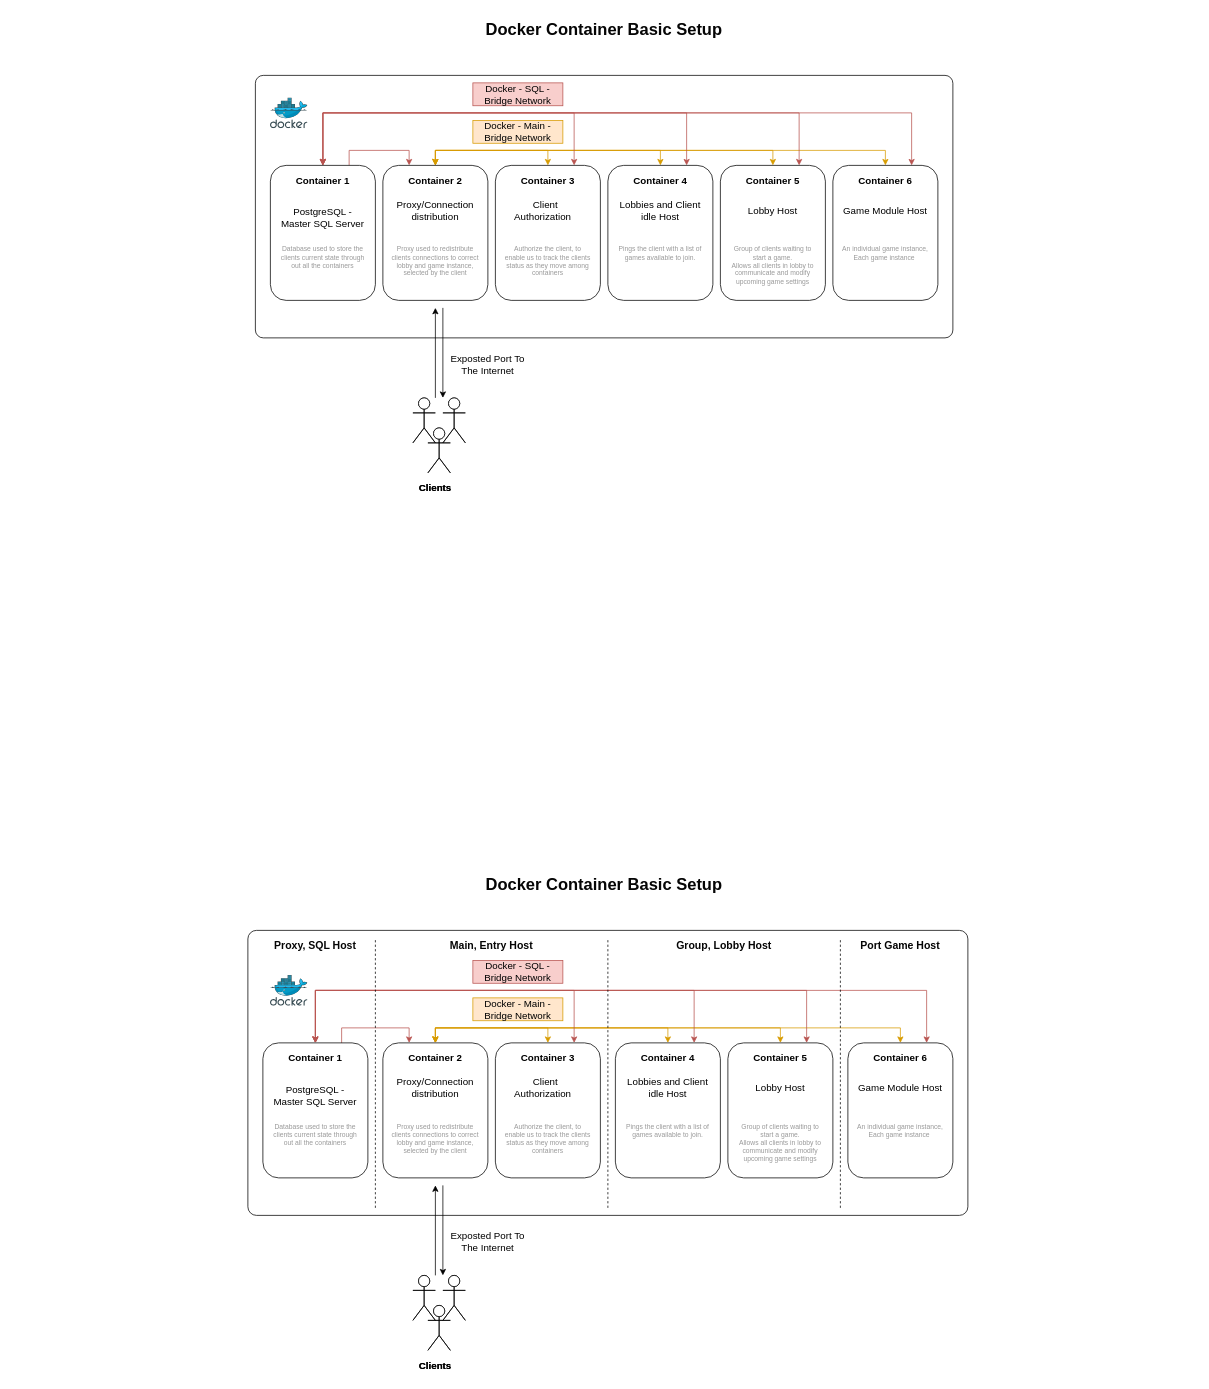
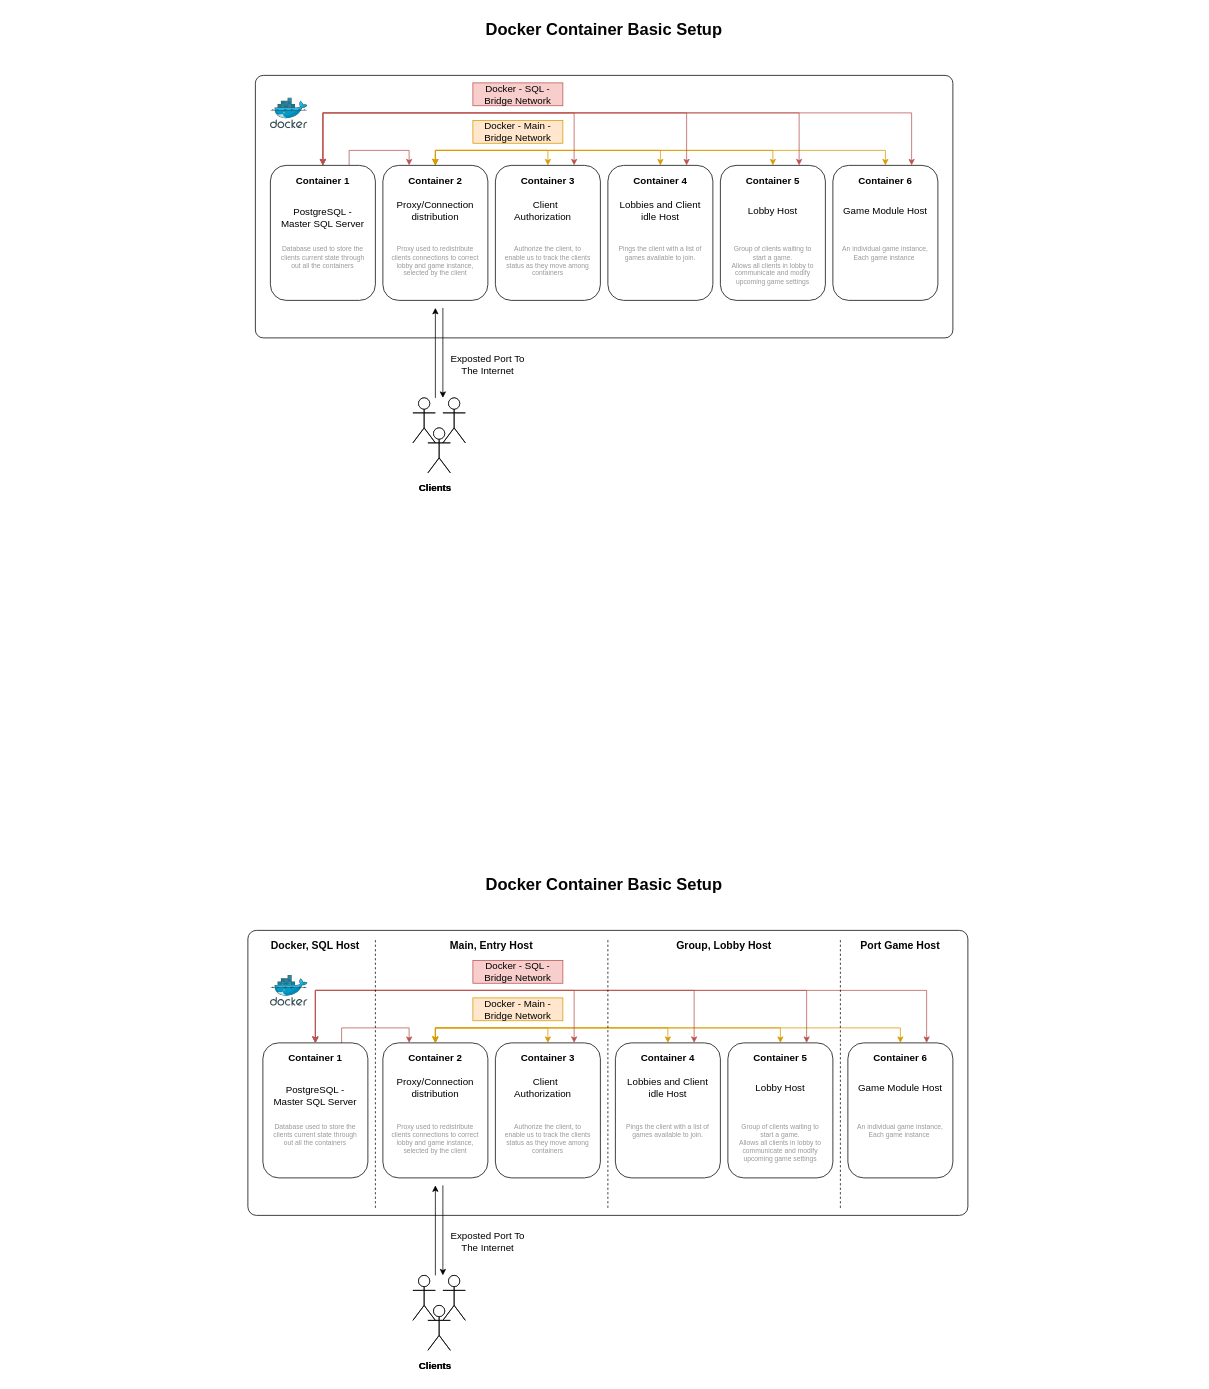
(315, 945) -> (315, 945)
